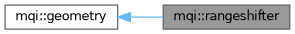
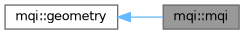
(226, 17) -> (201, 17)
